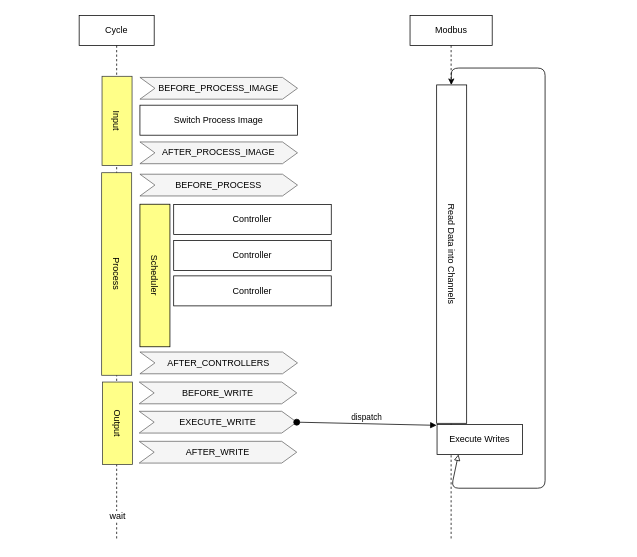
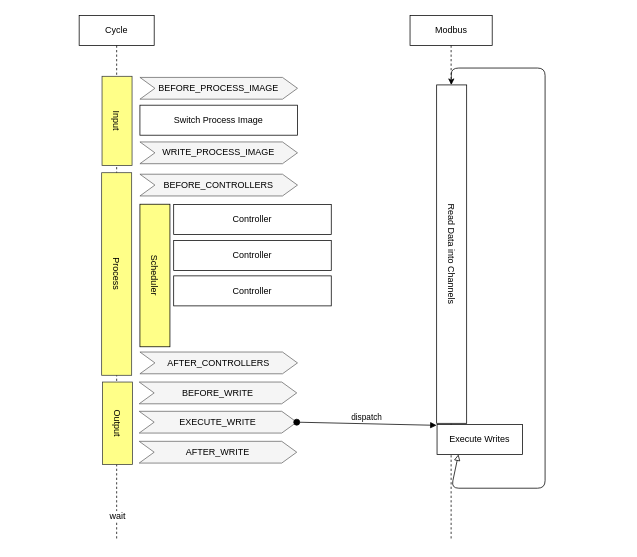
(219, 153) -> (219, 153)
(219, 185) -> (219, 185)
